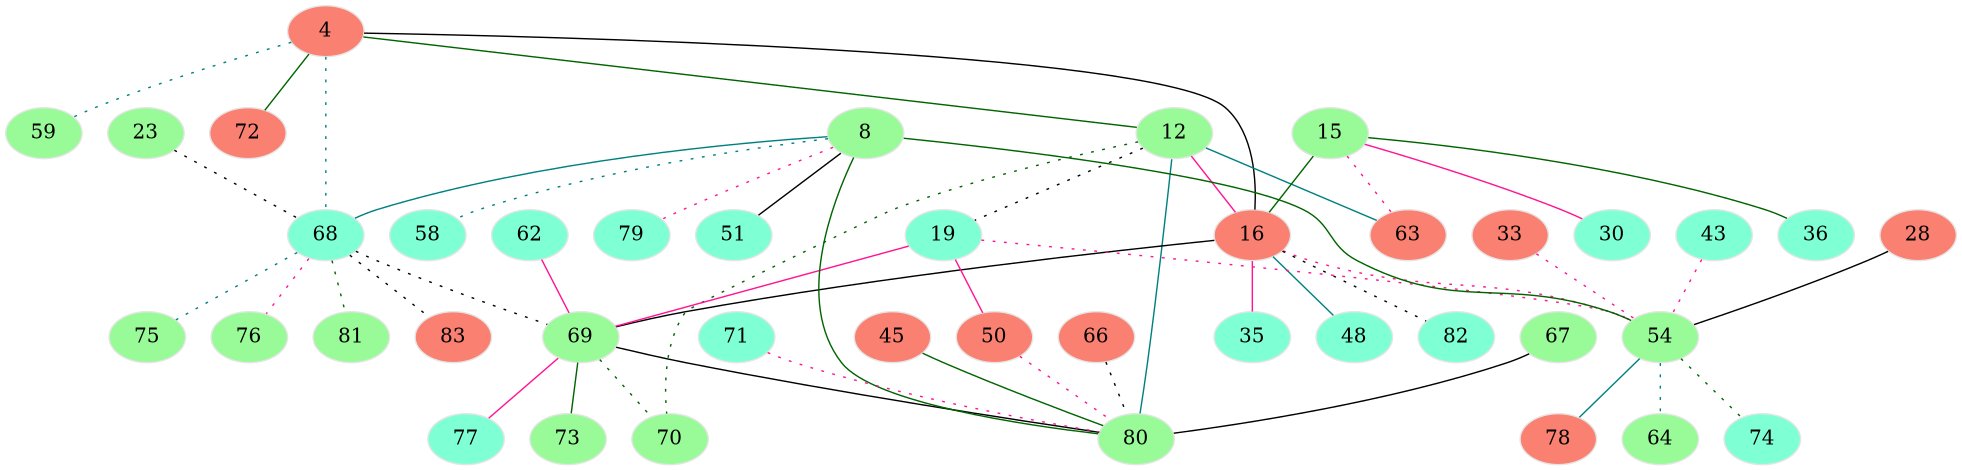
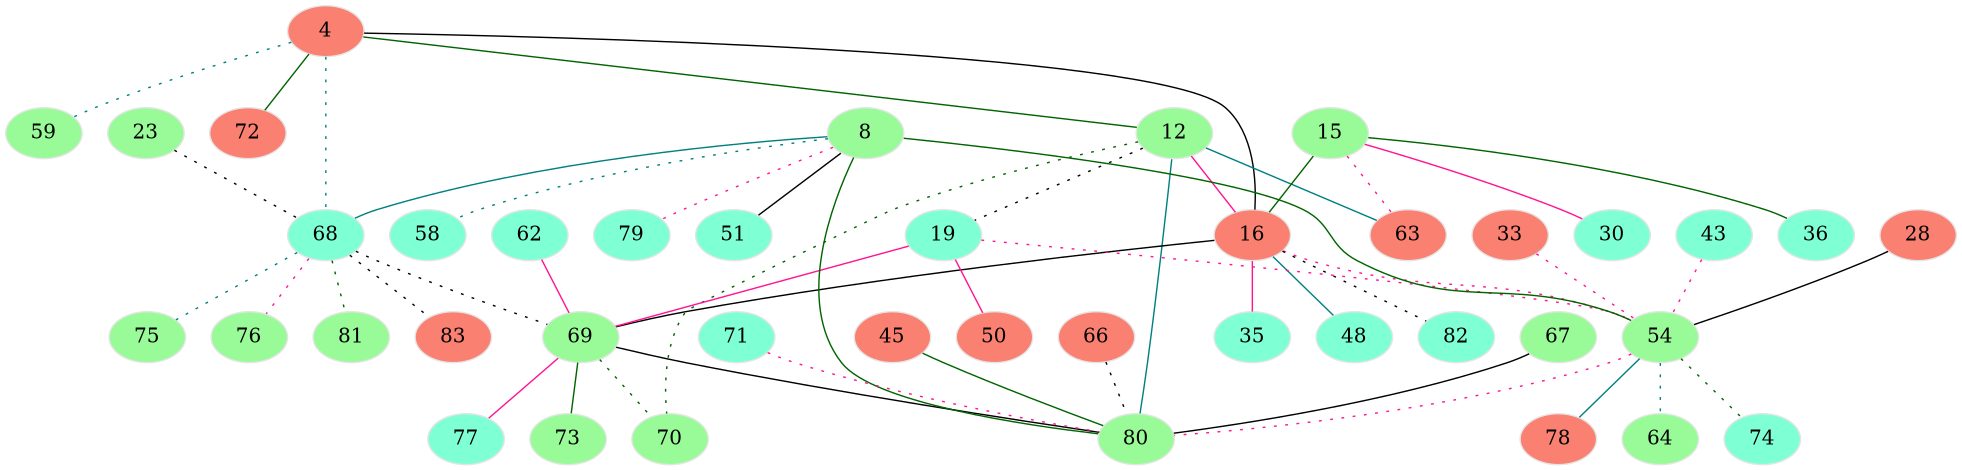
(1065, 388) -> (1405, 408)
